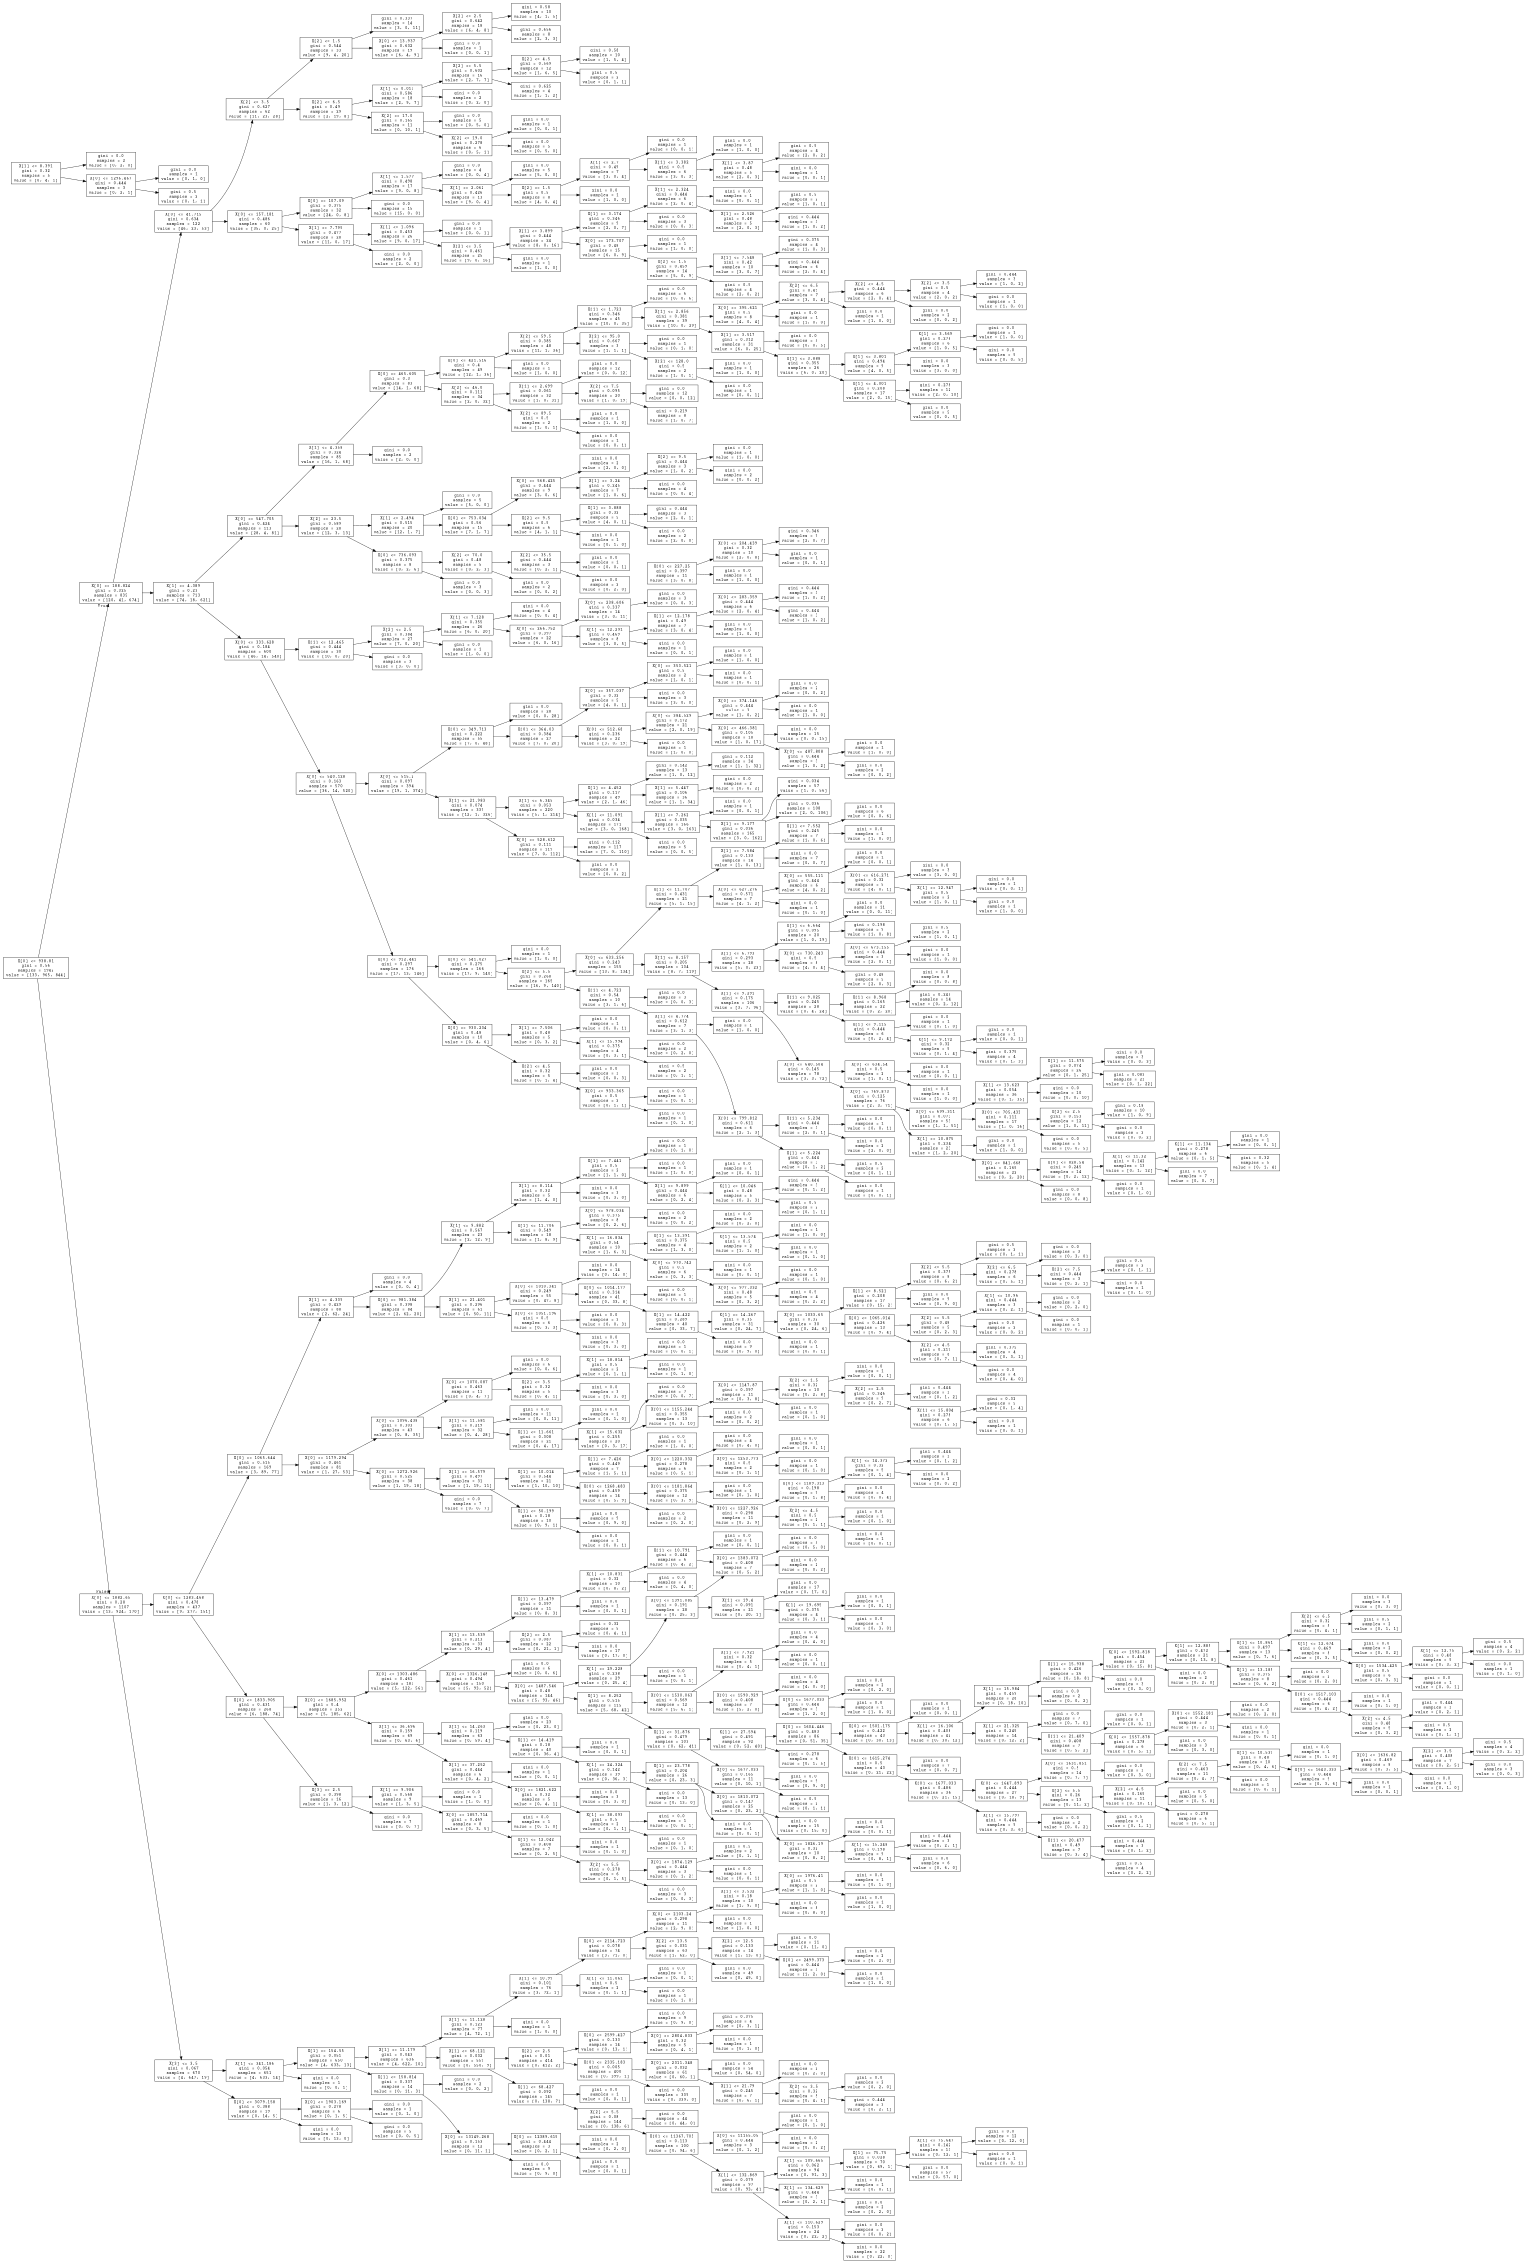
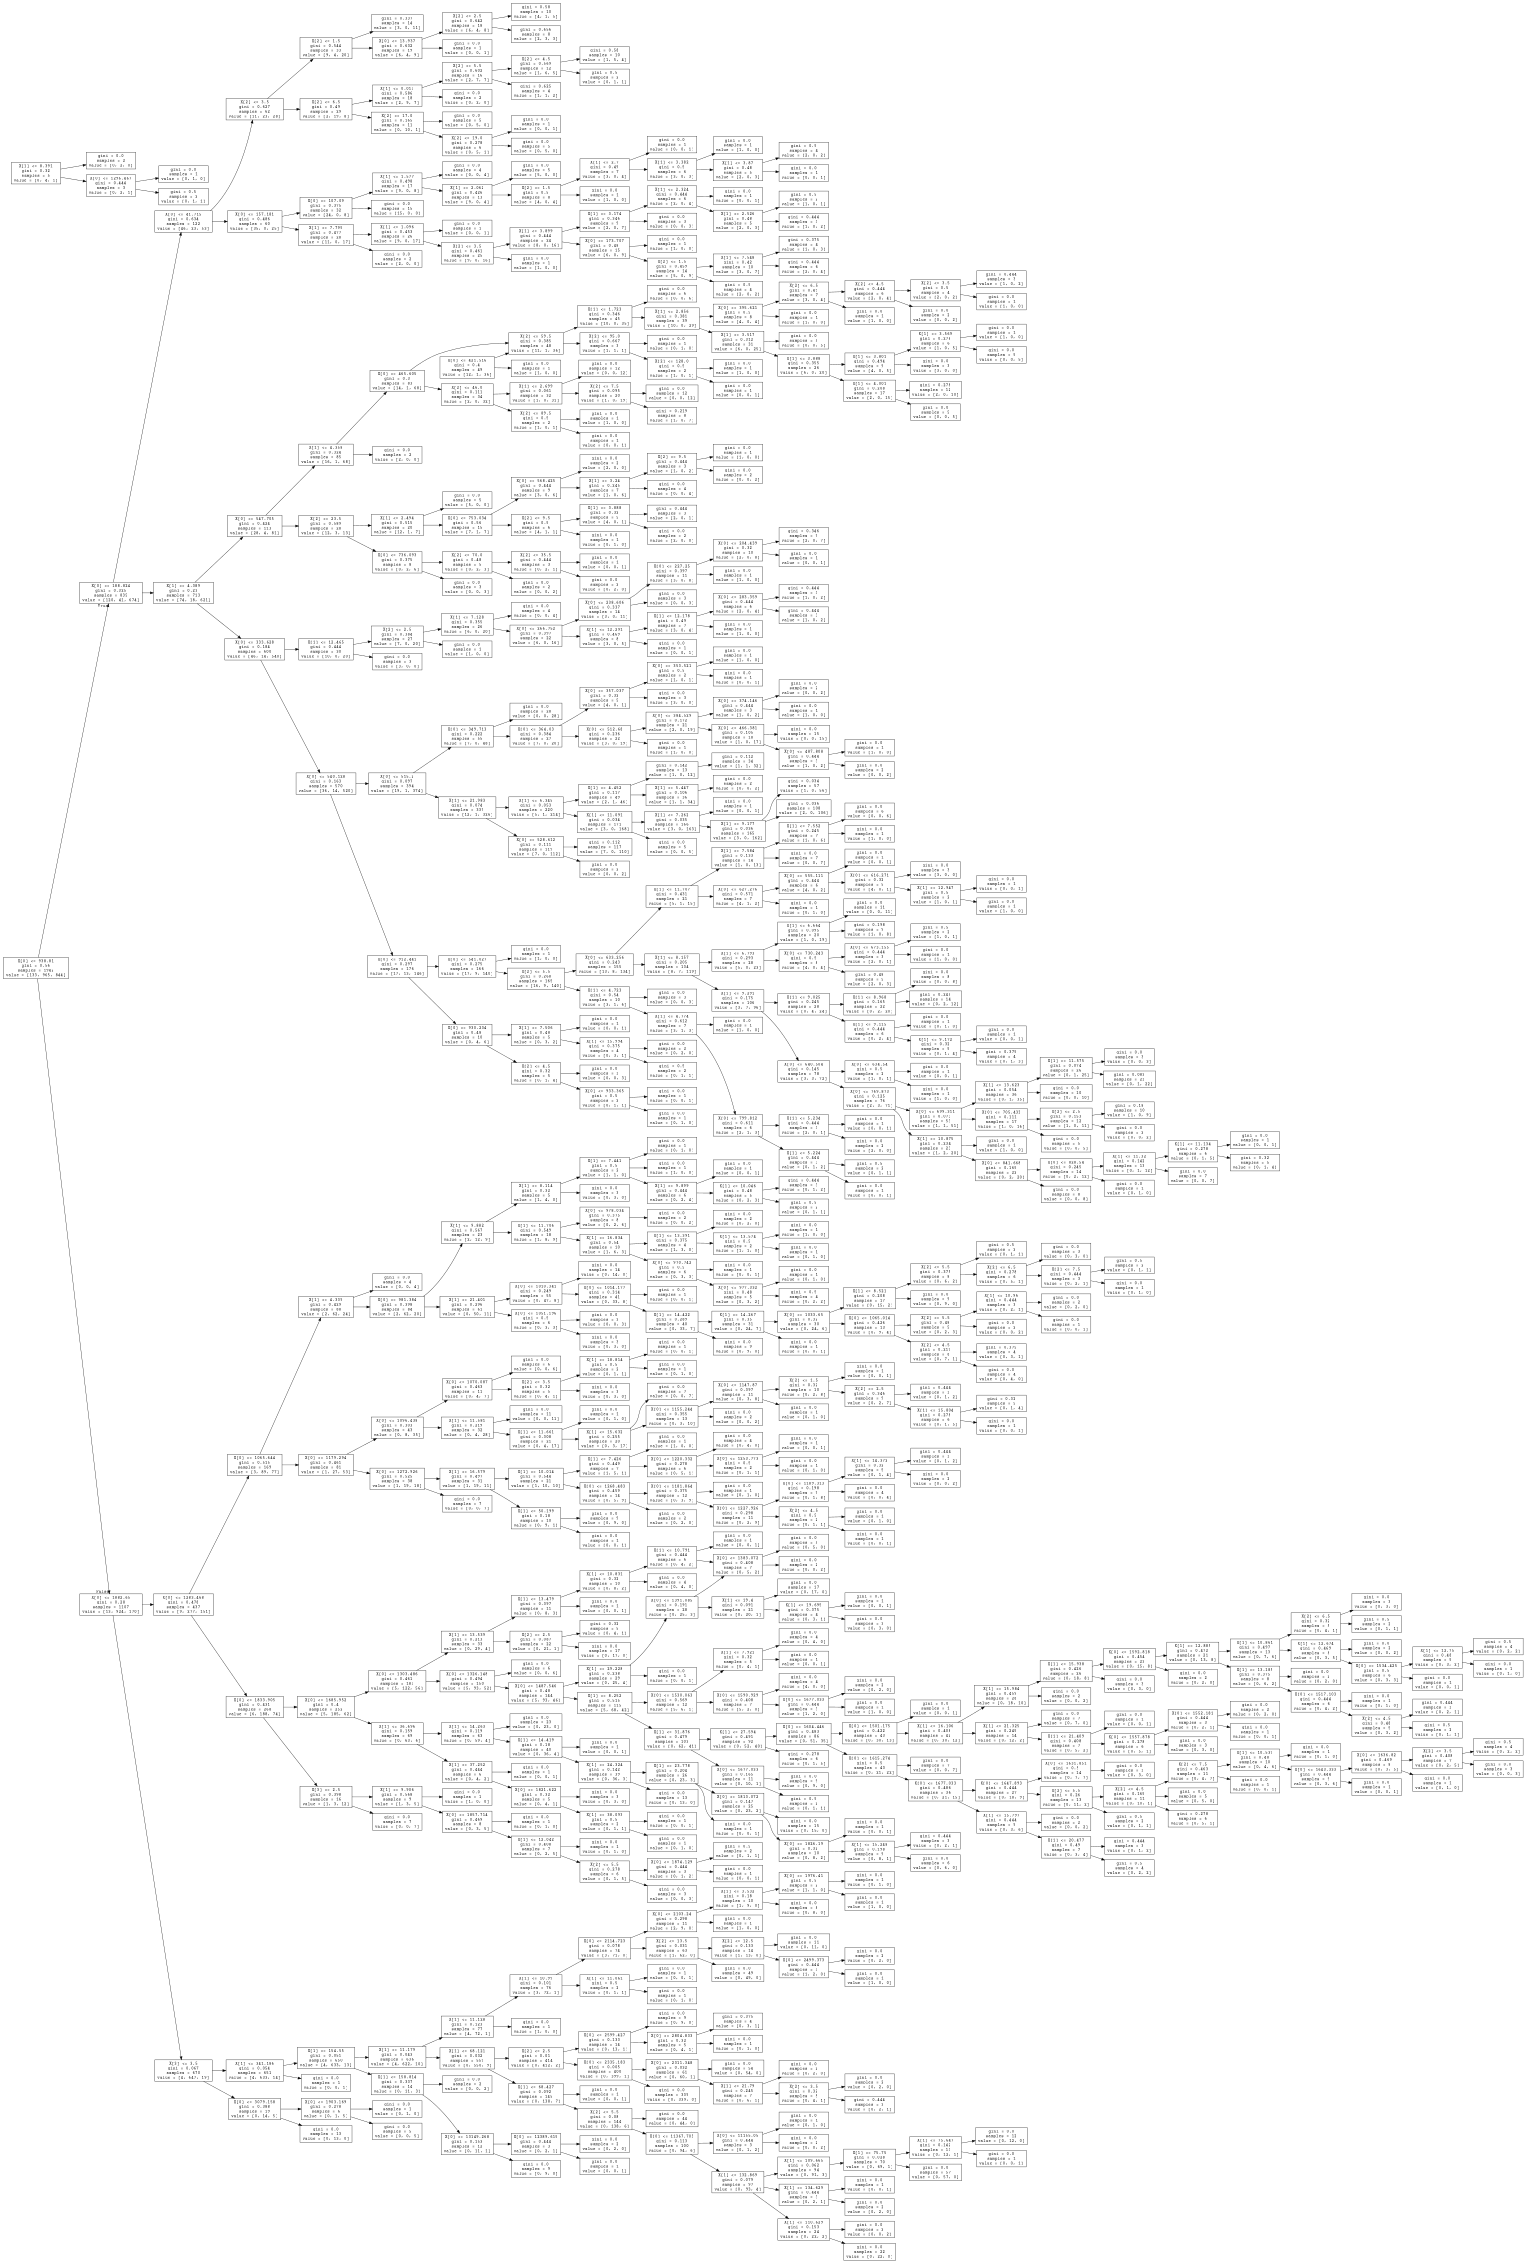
(431, 375) -> (455, 349)
none -> (638, 593)
(738, 708) -> (738, 708)
